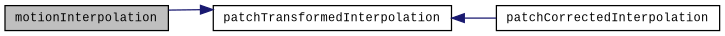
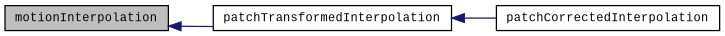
(184, 10) -> (197, 26)
